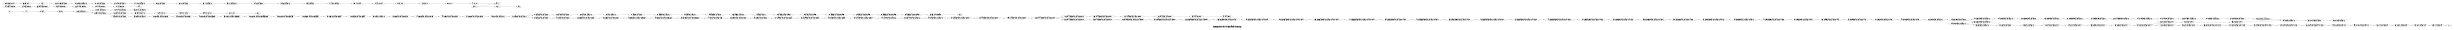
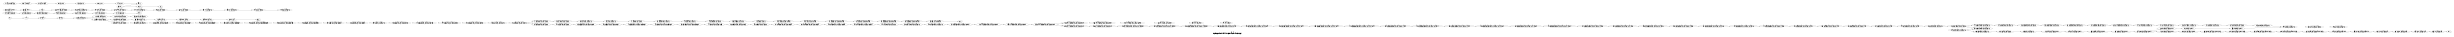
(310, 4) -> none
